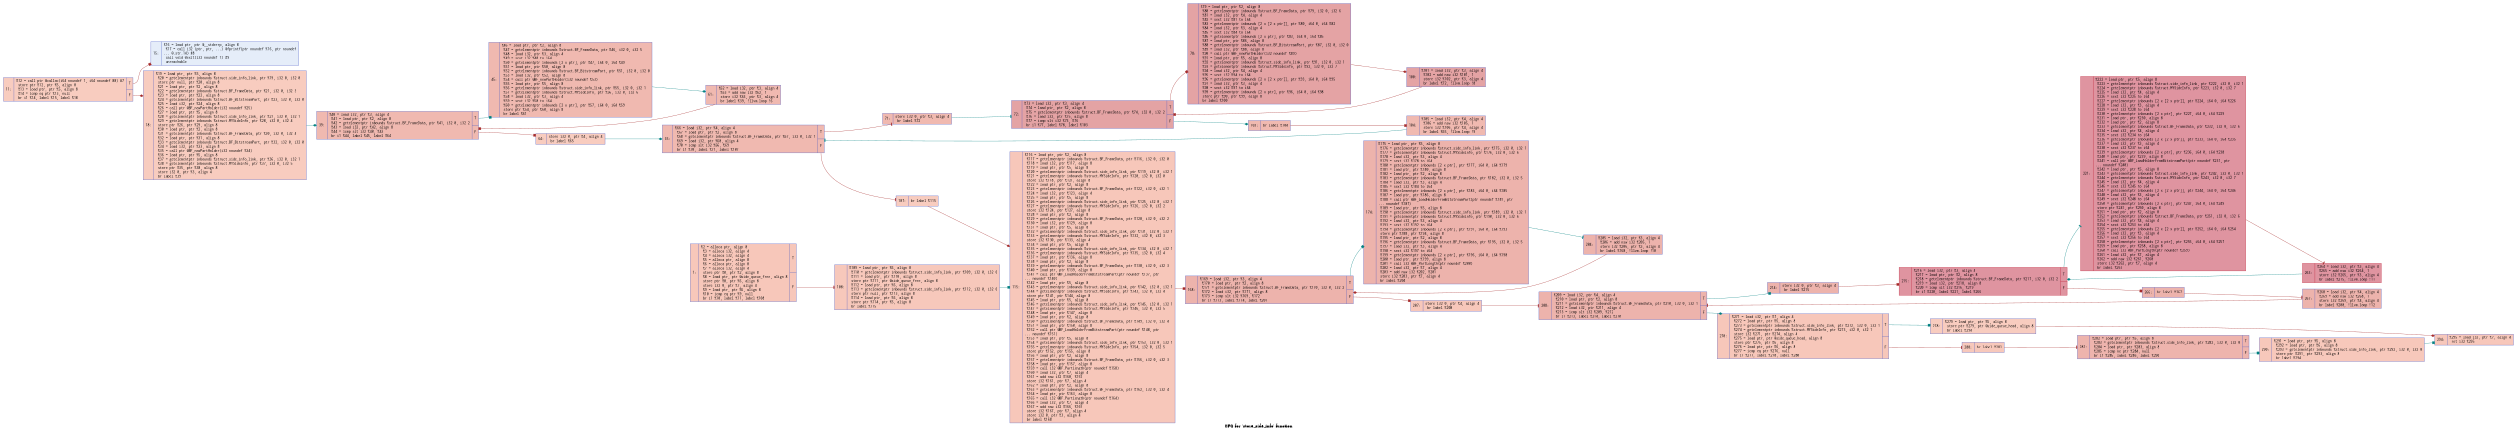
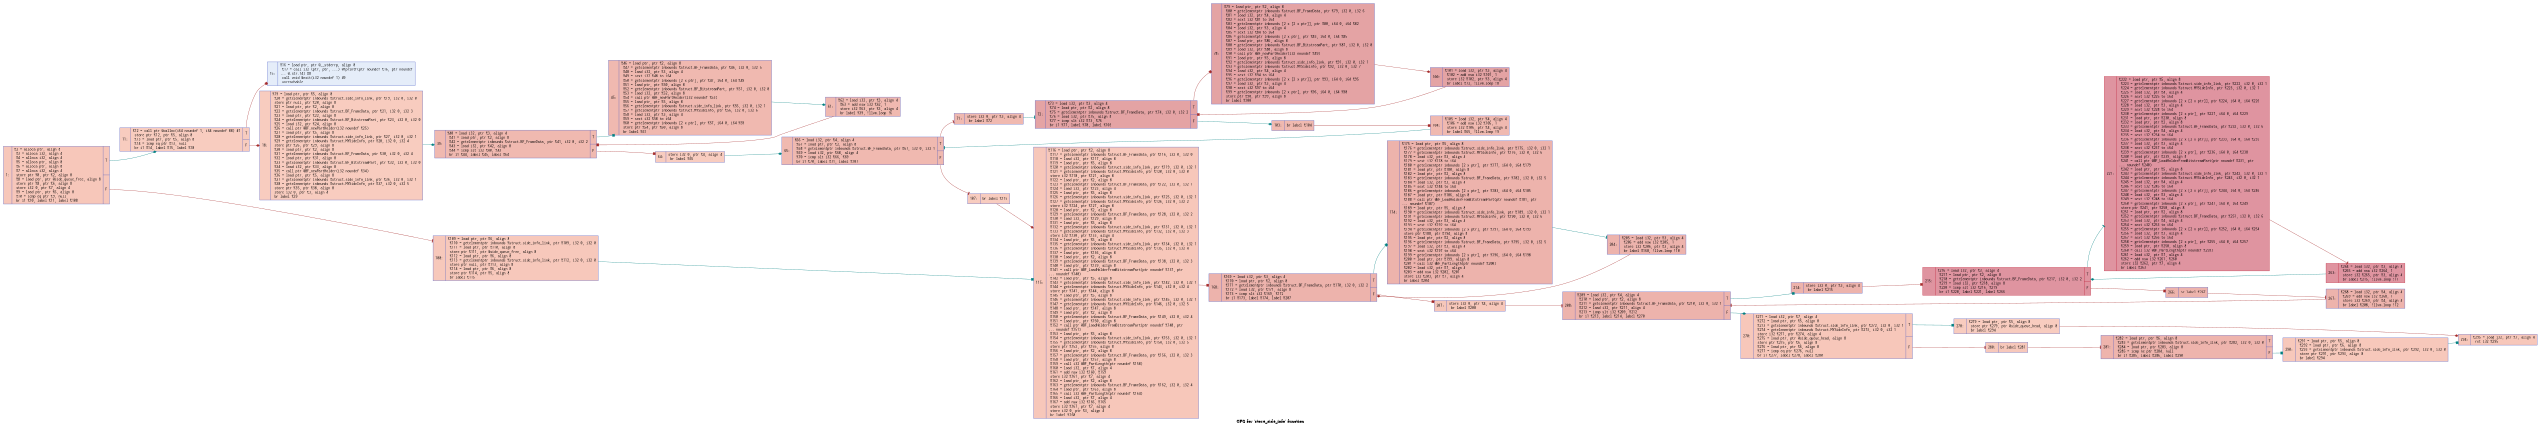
none -> (132, 158)
